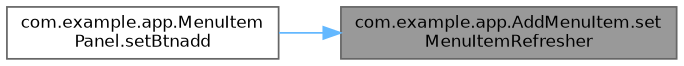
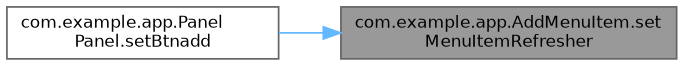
(143, 33) -> (143, 33)
